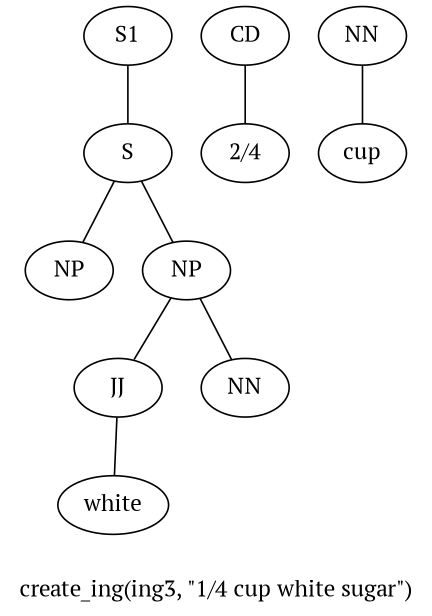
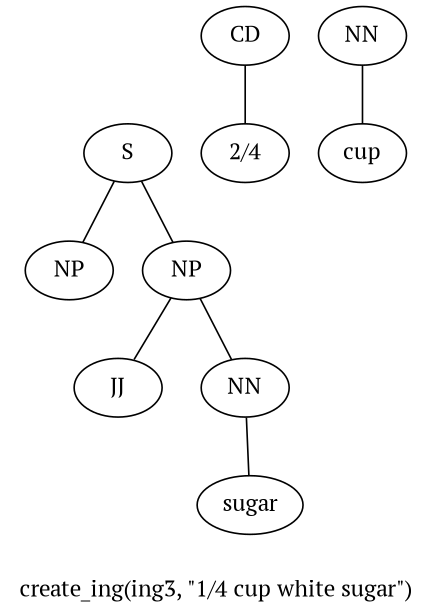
(128, 36) -> none
(113, 505) -> none
none -> (250, 505)
